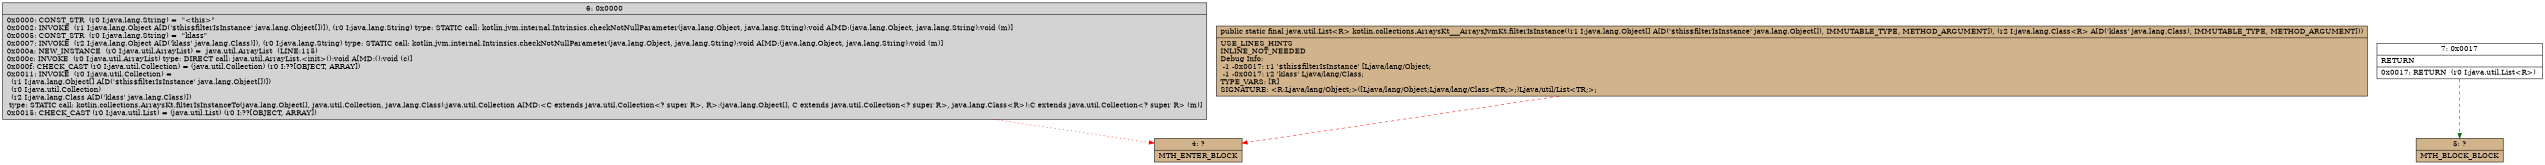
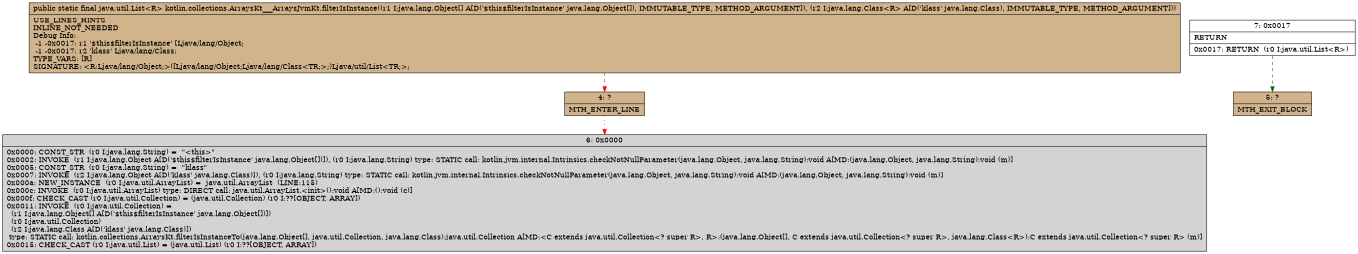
(1071, 131) -> (605, 123)
(1198, 156) -> (605, 109)
(2460, 156) -> (1272, 109)
